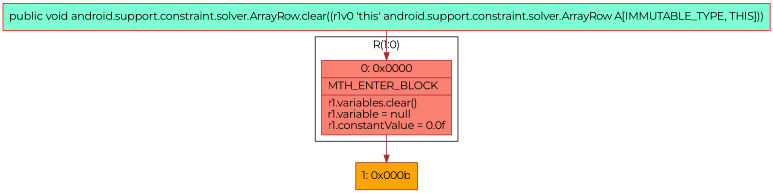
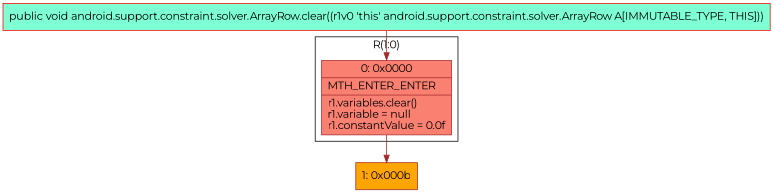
(383, 86) -> (382, 86)
